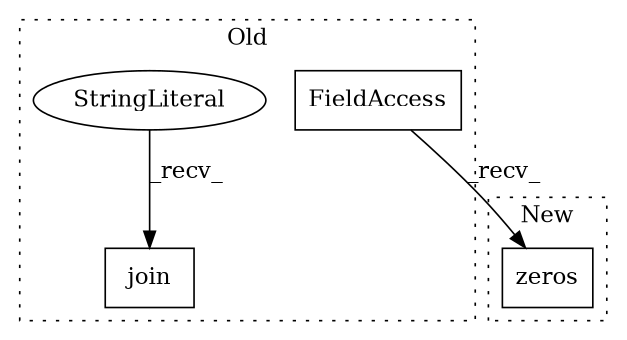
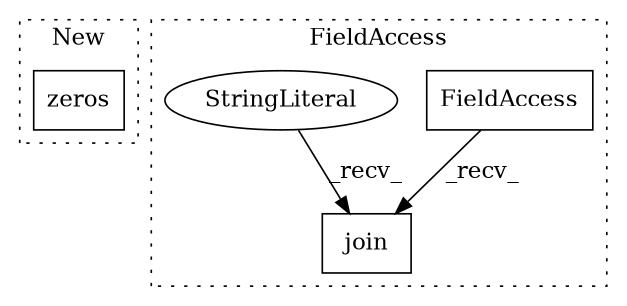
(247, 39) -> (379, 39)
(465, 180) -> (444, 166)
